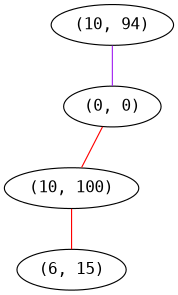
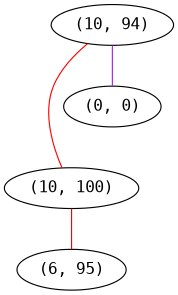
(92, 147) -> (50, 100)
(72, 270) -> (72, 270)
